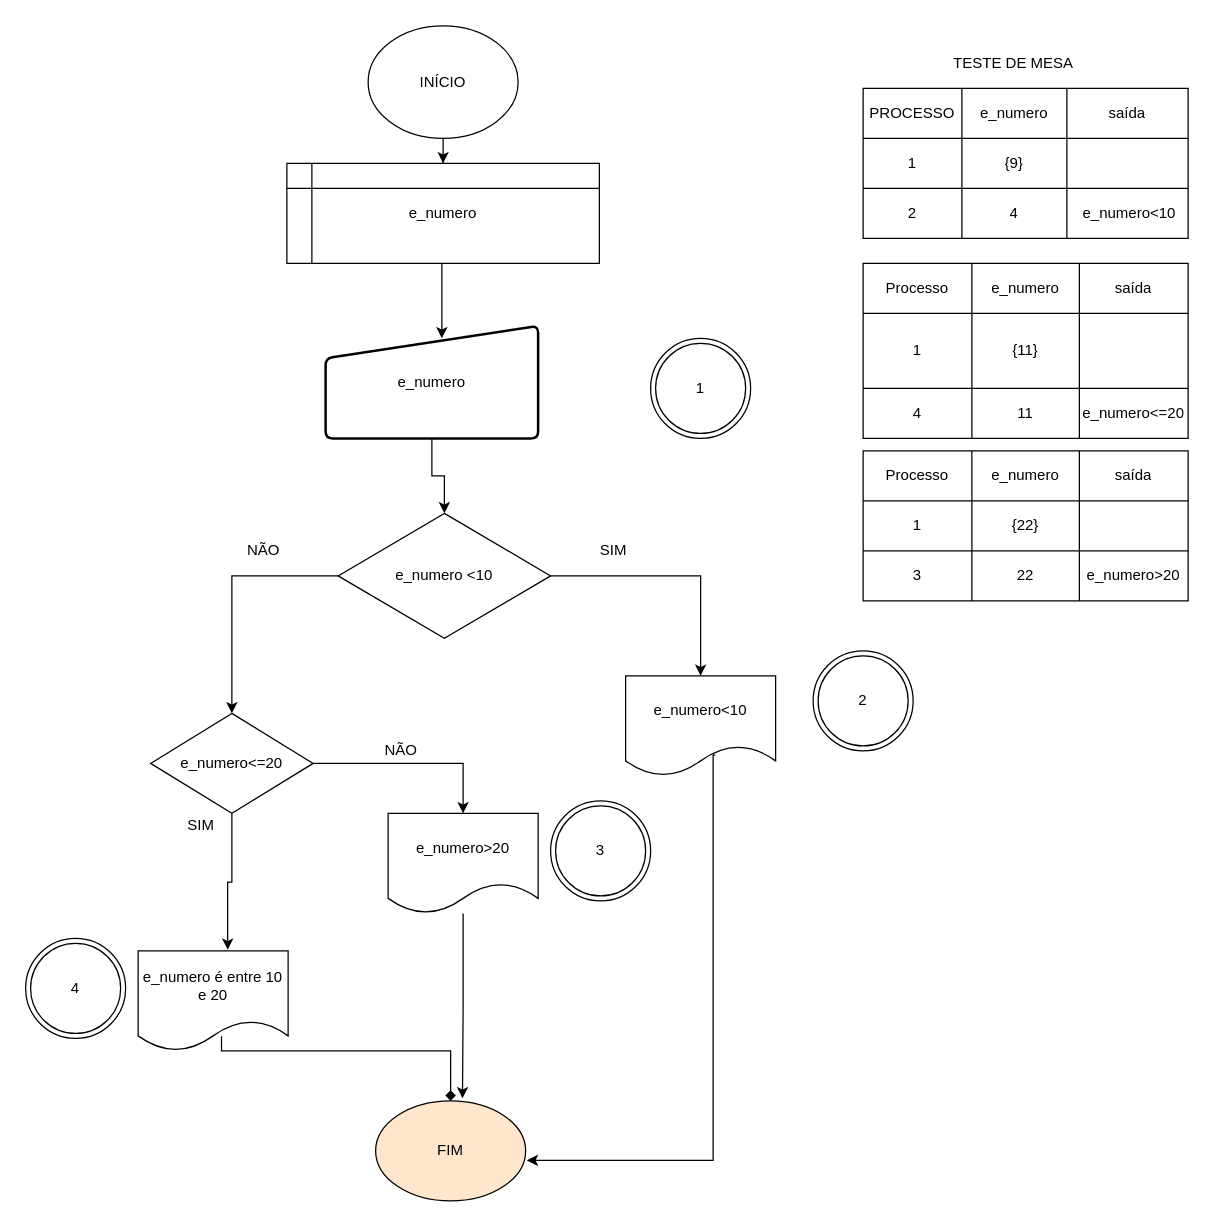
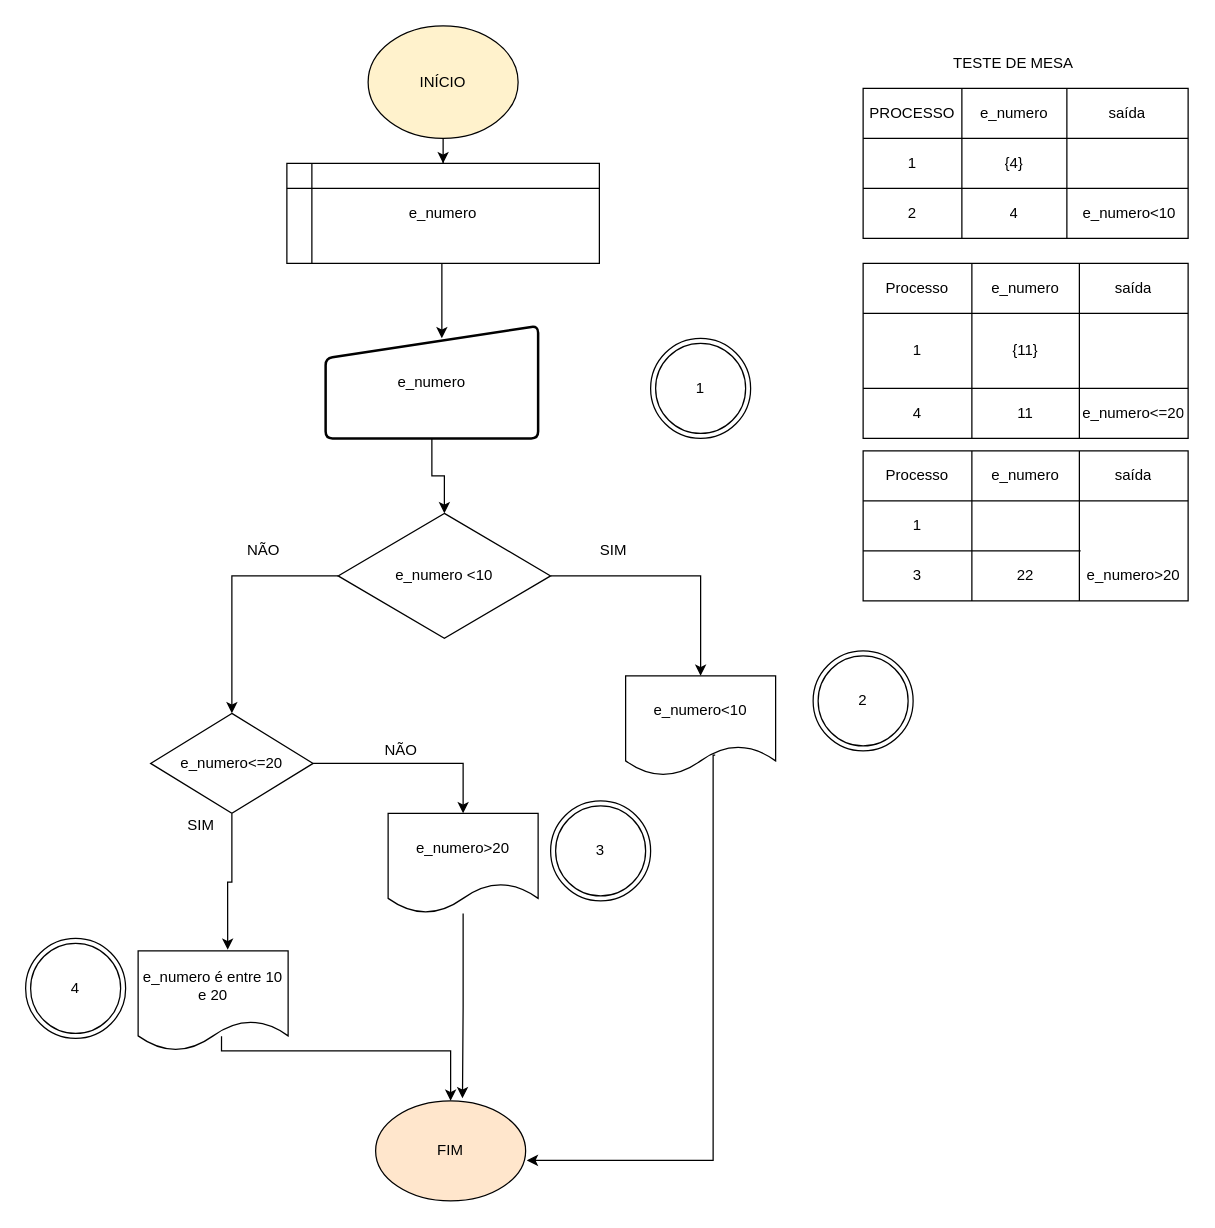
(443, 82) -> (443, 82)
(1014, 163) -> (1014, 163)
(1026, 526) -> none
(451, 1090) -> (451, 1091)
